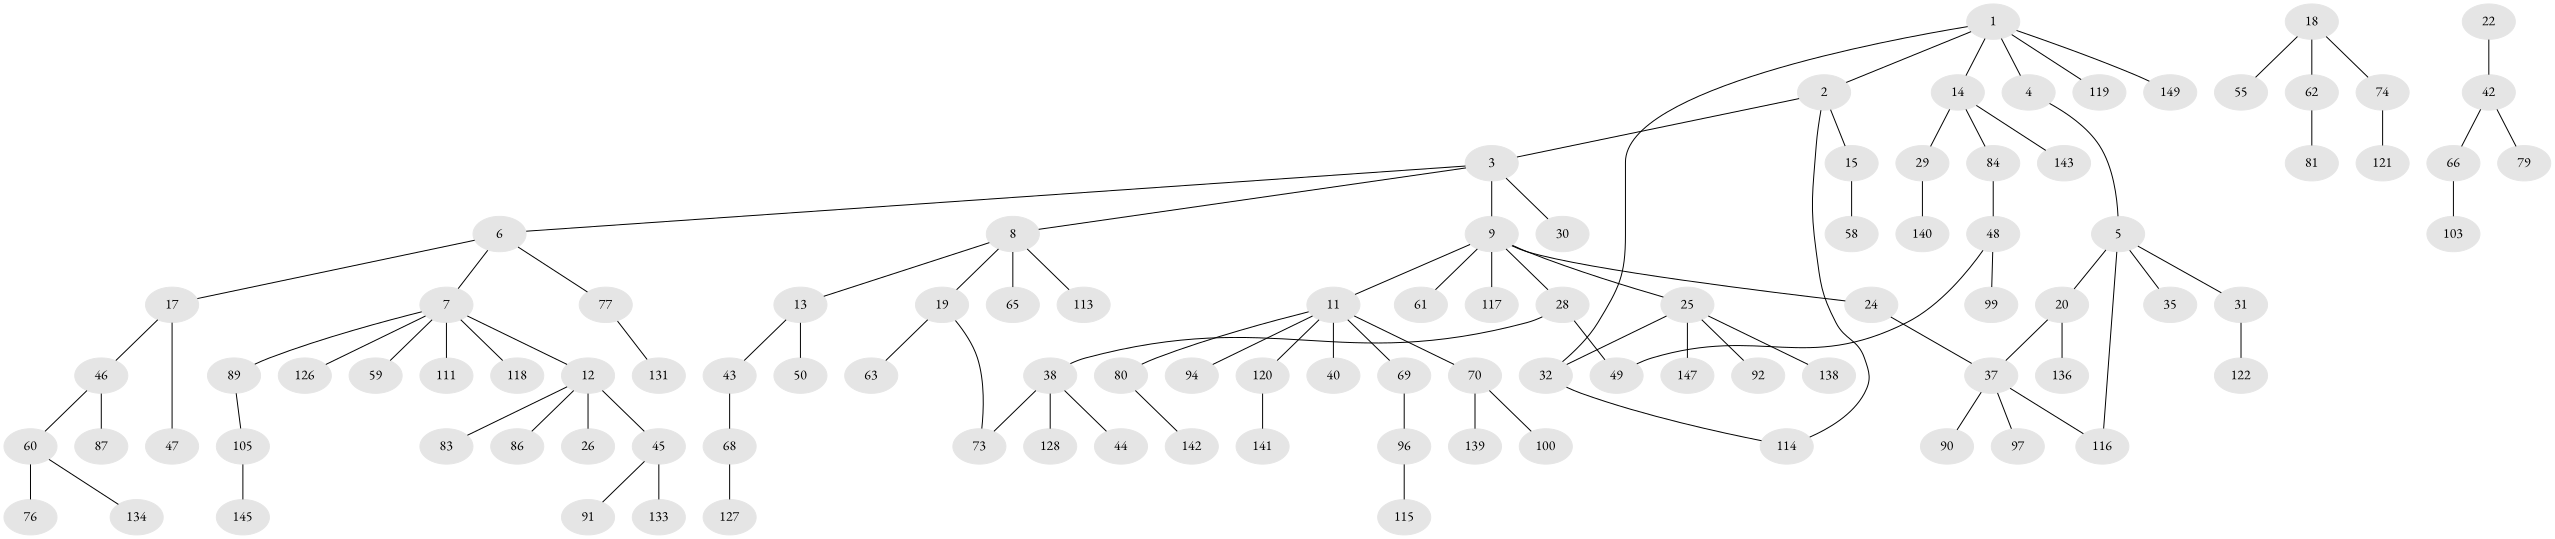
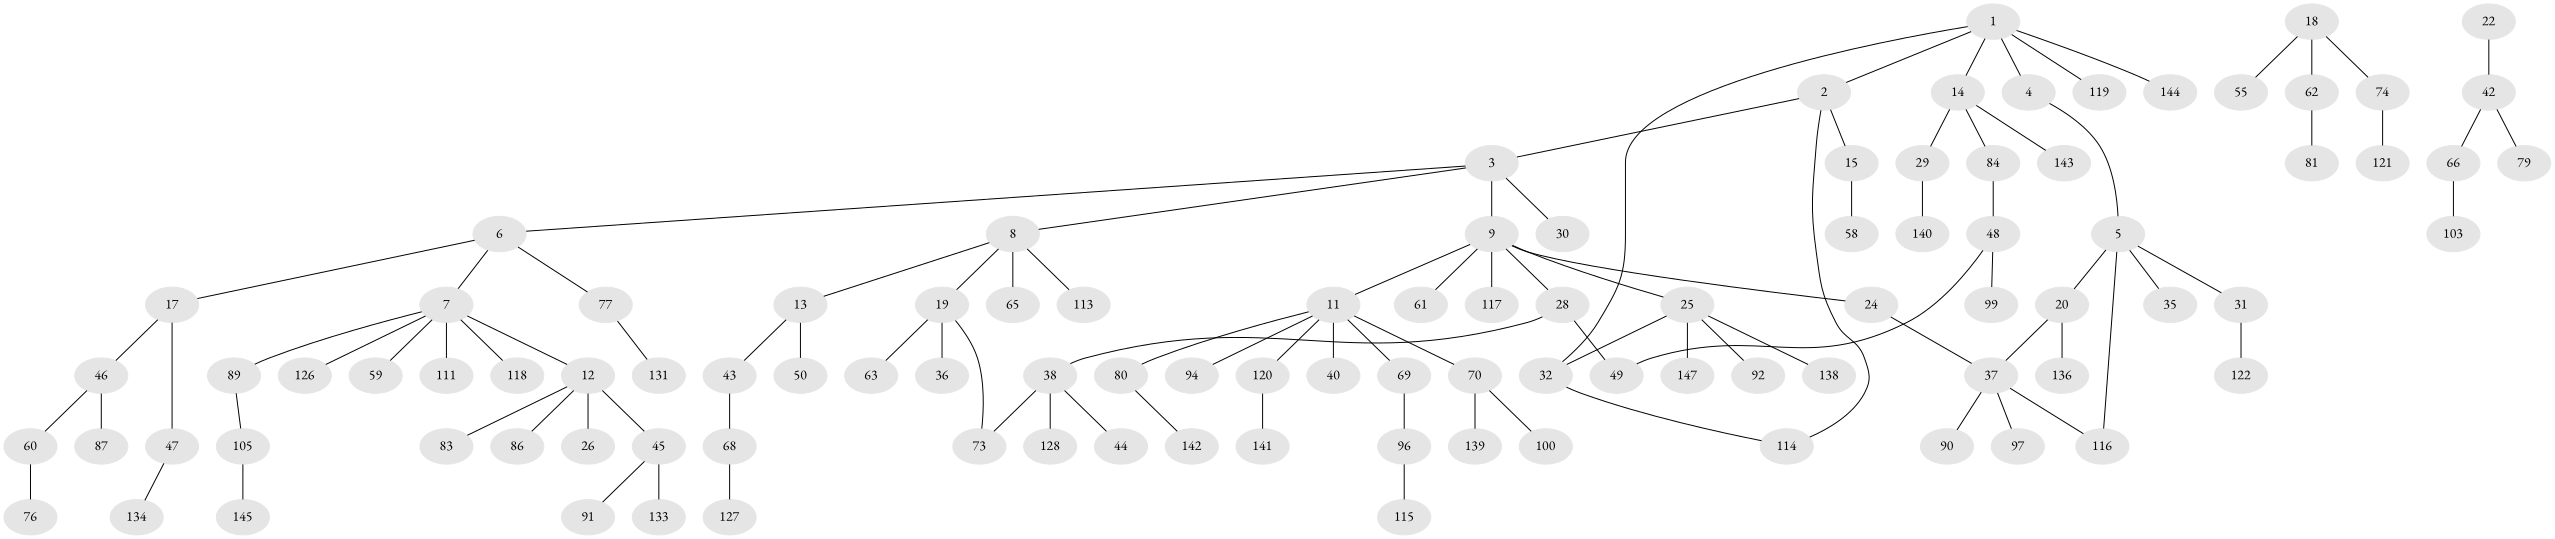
(2170, 92) -> (2170, 92)
none -> (942, 376)
(84, 482) -> (154, 482)
